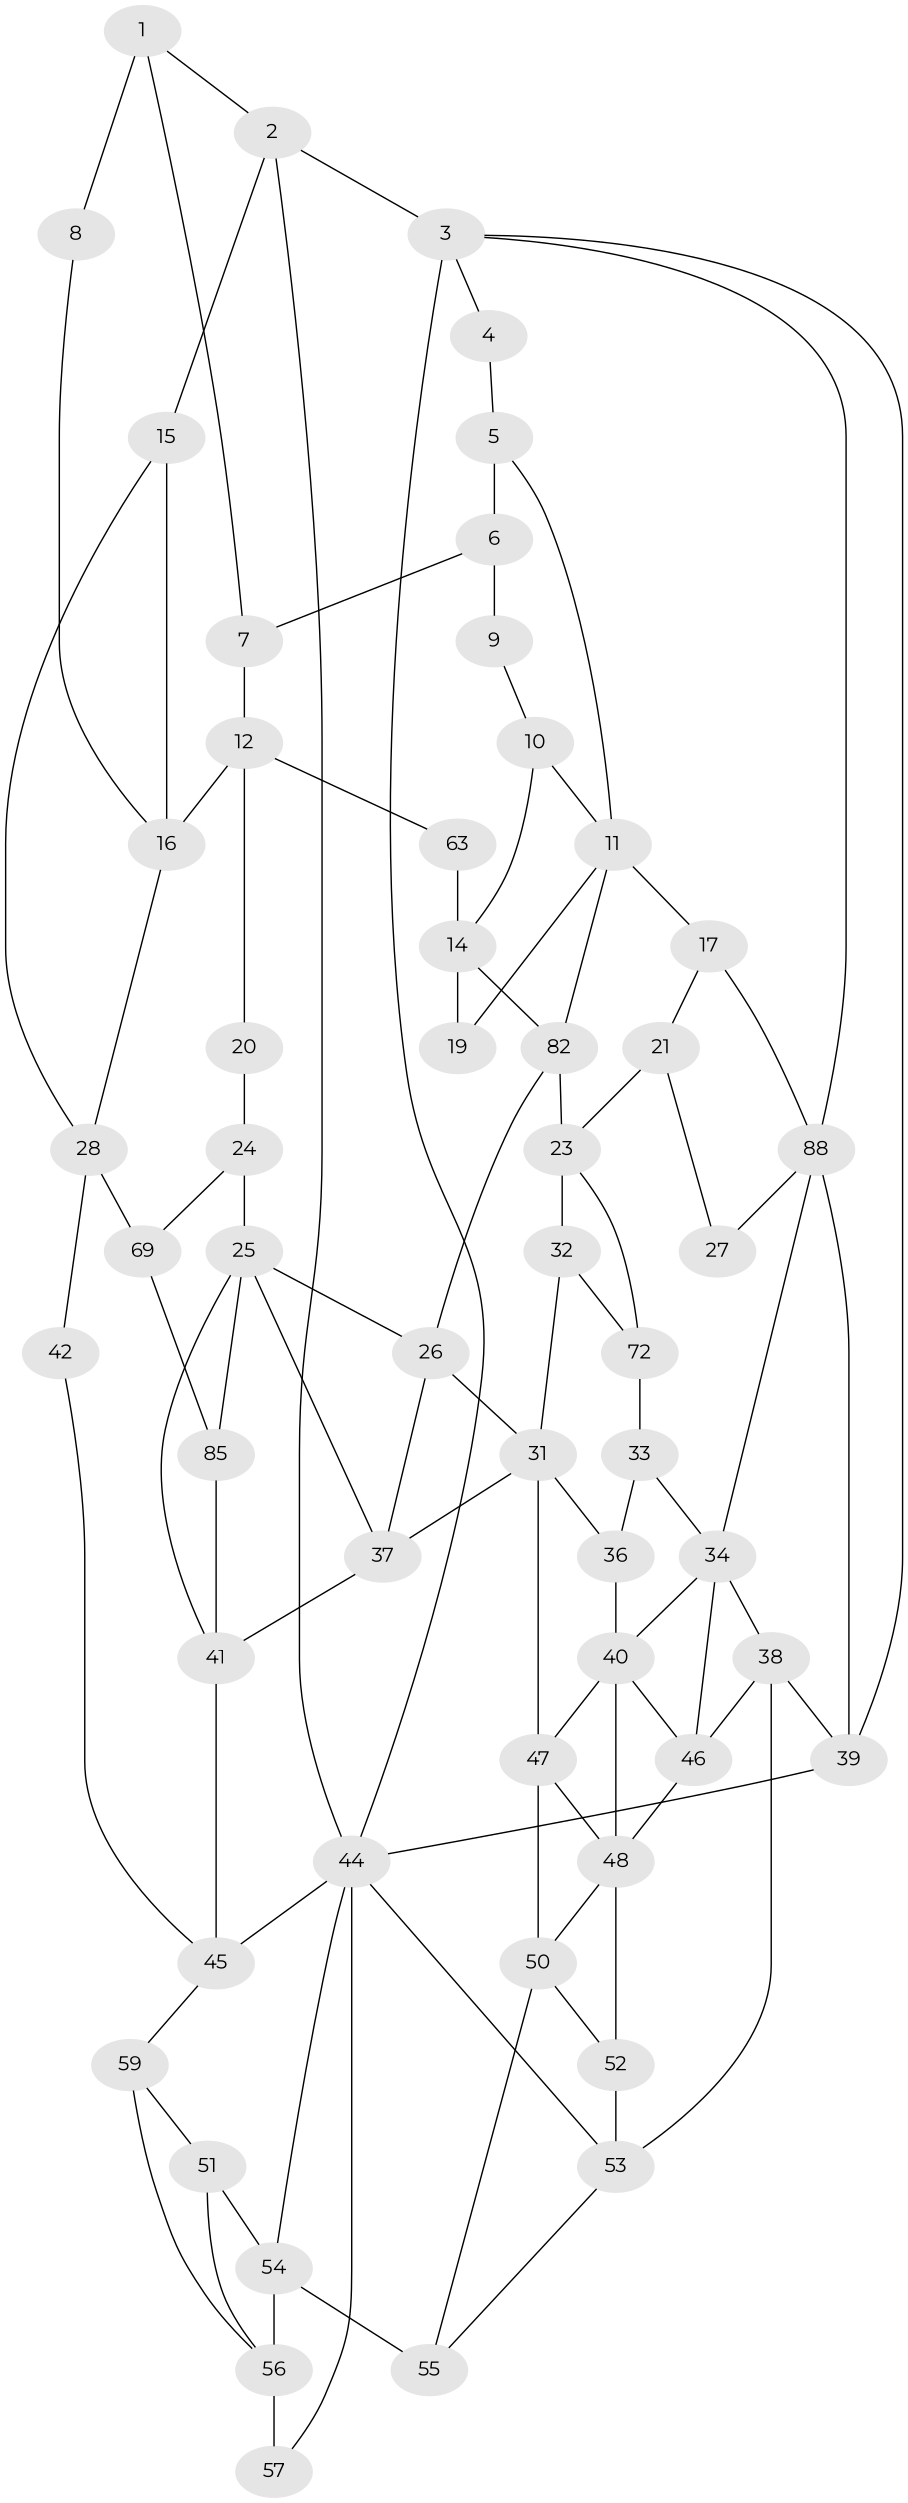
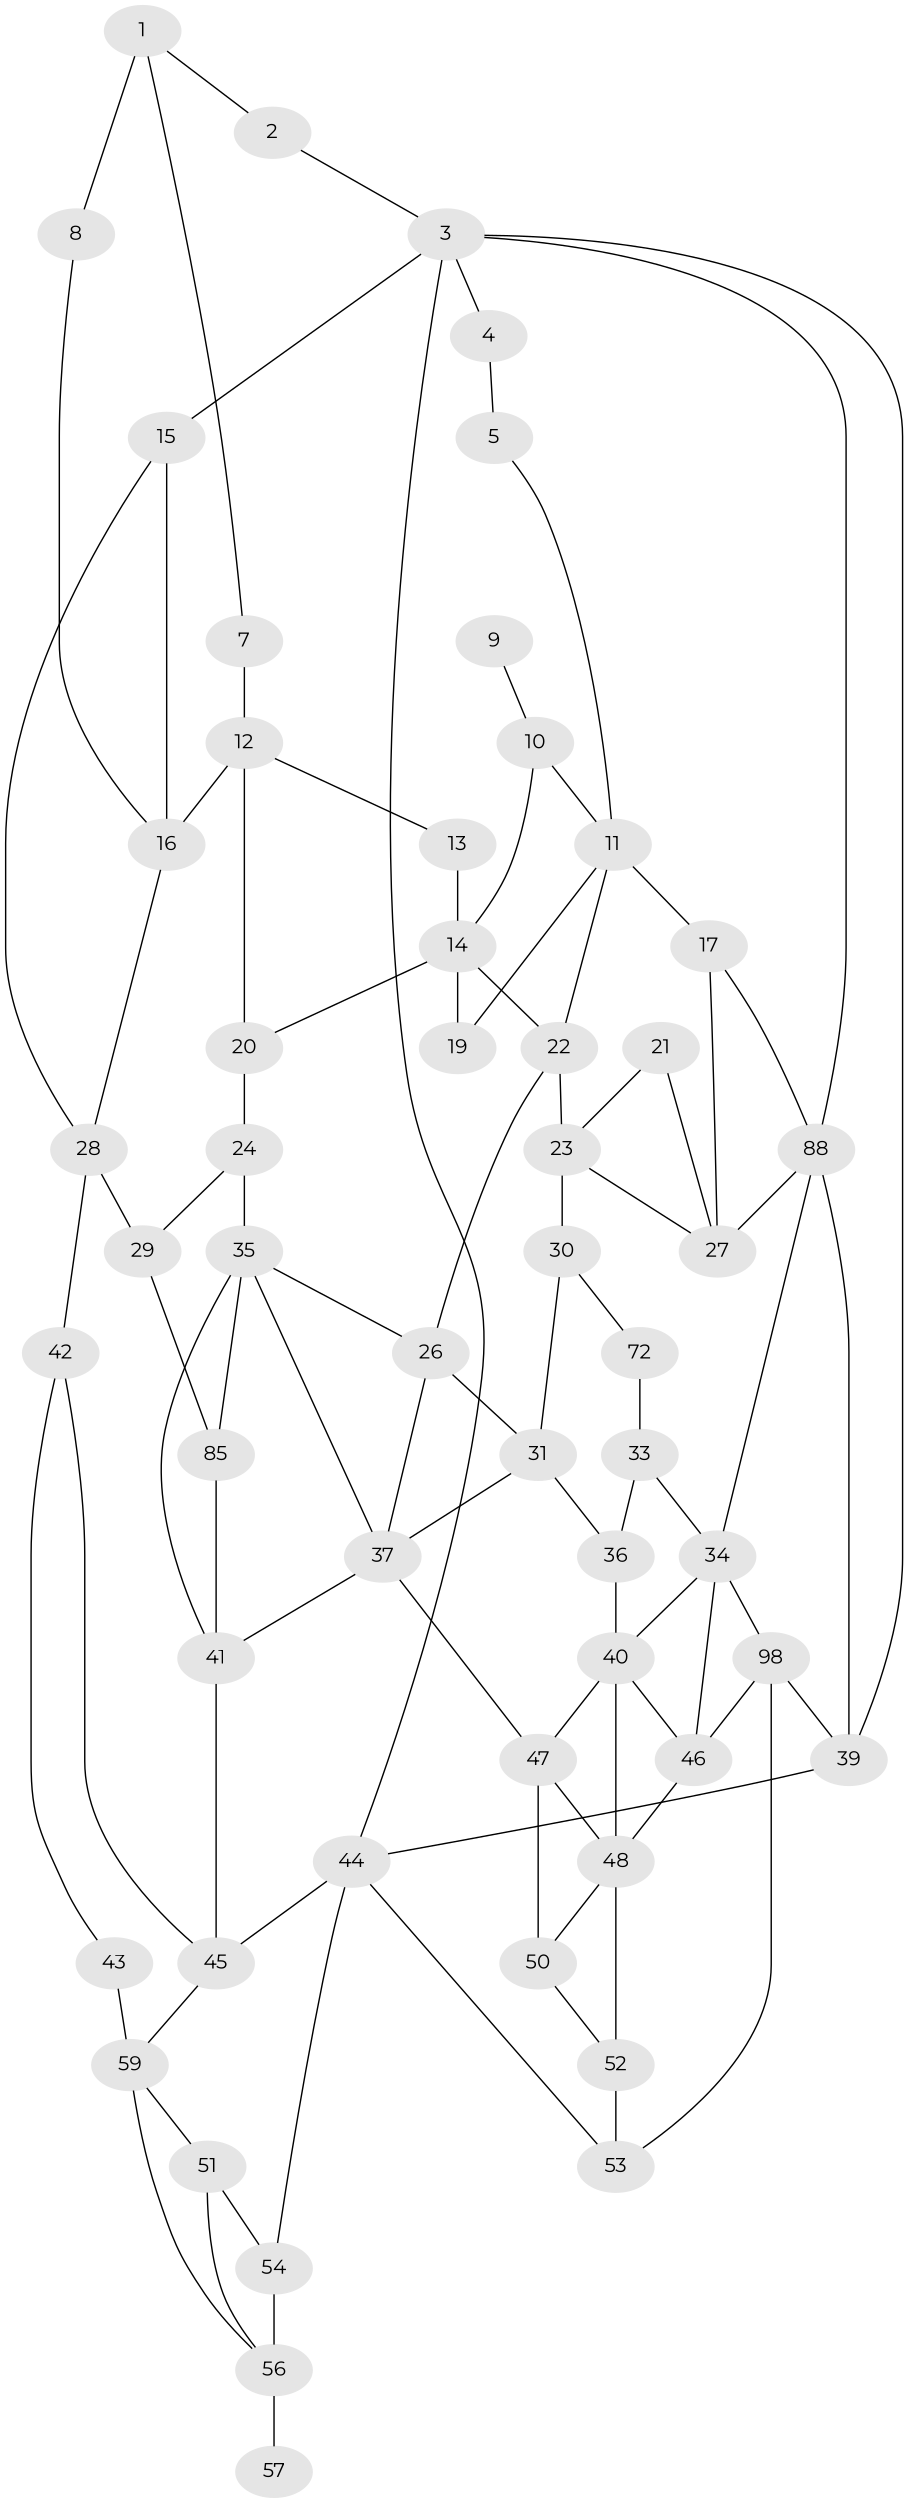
(220, 285) -> (306, 336)
(494, 540) -> none
(458, 845) -> (458, 845)
none -> (351, 997)
(685, 997) -> (714, 1099)
(322, 1000) -> none
(559, 1048) -> (559, 1048)
(620, 1246) -> (640, 1201)
(143, 1251) -> (143, 1251)
(244, 1251) -> (244, 1251)
(562, 1251) -> (562, 1251)
(538, 1607) -> (460, 1658)
(771, 1658) -> (771, 1658)
none -> (114, 1963)
(352, 2175) -> none
(429, 2370) -> none
